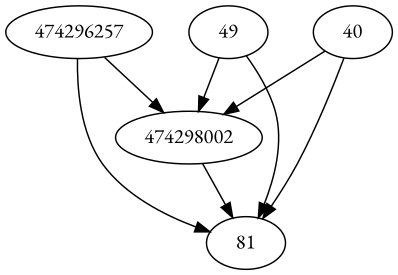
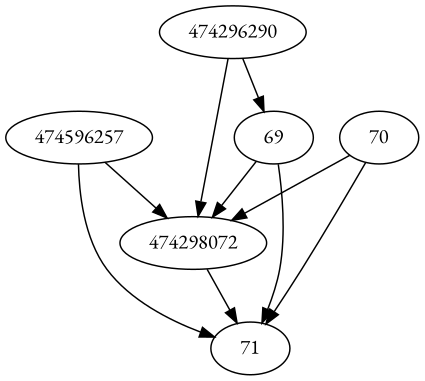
(79, 32) -> (79, 138)
(228, 32) -> (274, 138)
none -> (233, 32)
(353, 32) -> (379, 138)
(189, 138) -> (193, 243)
(246, 243) -> (250, 348)
